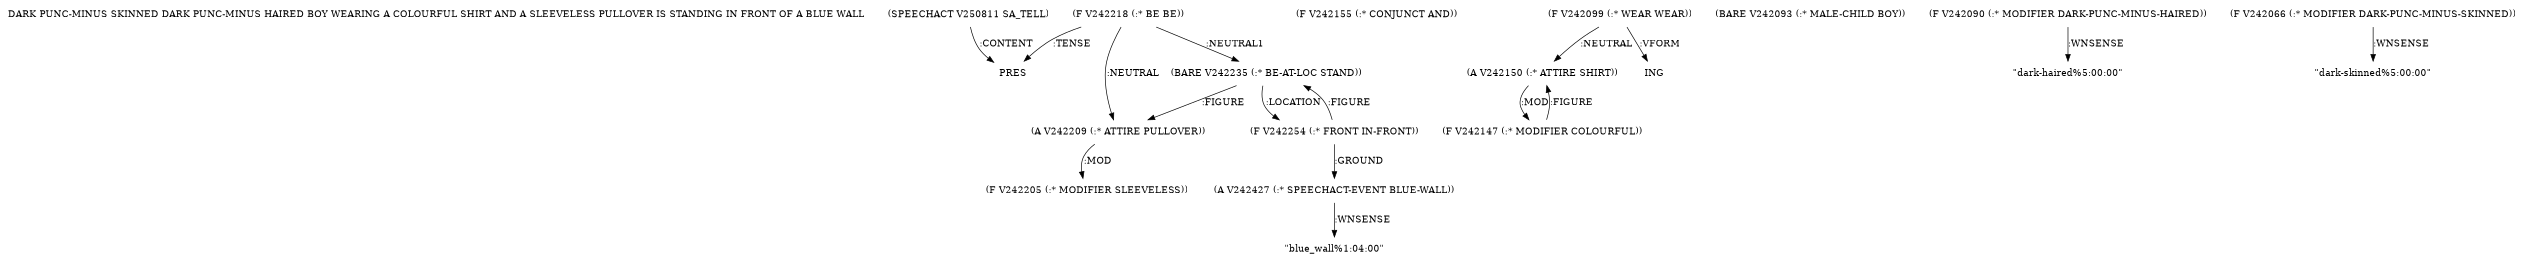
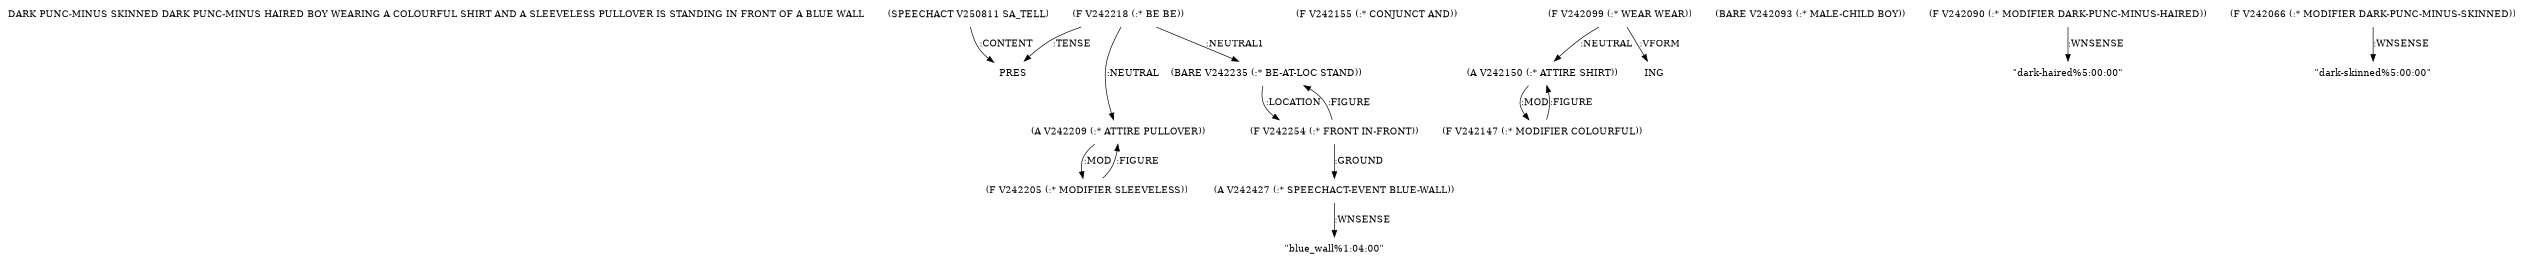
(1196, 101) -> (1112, 166)
